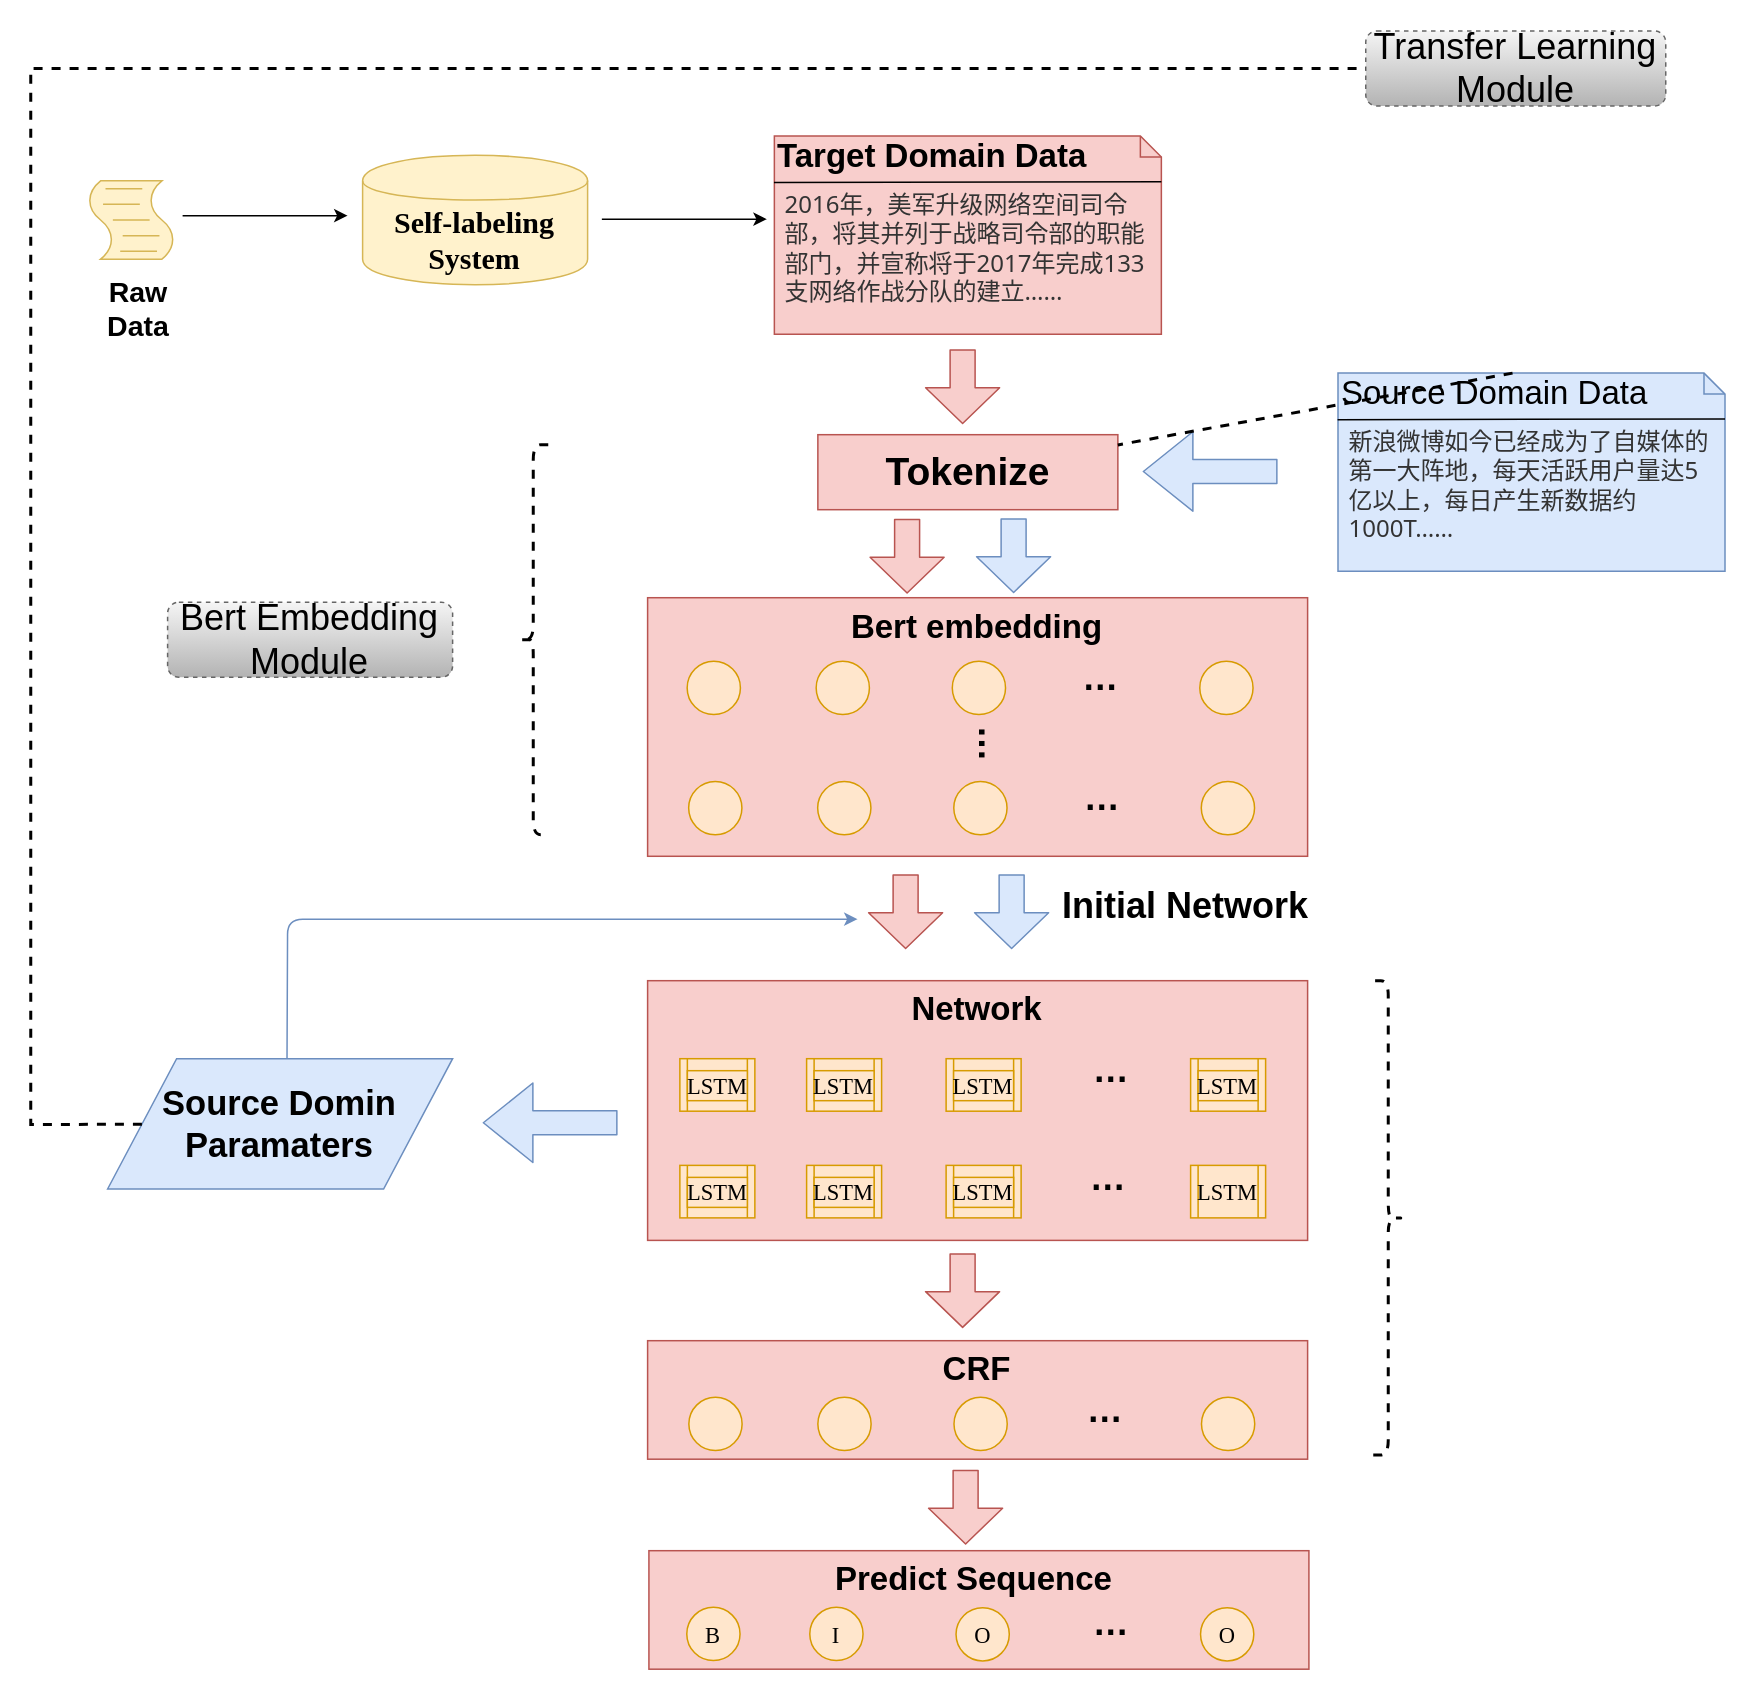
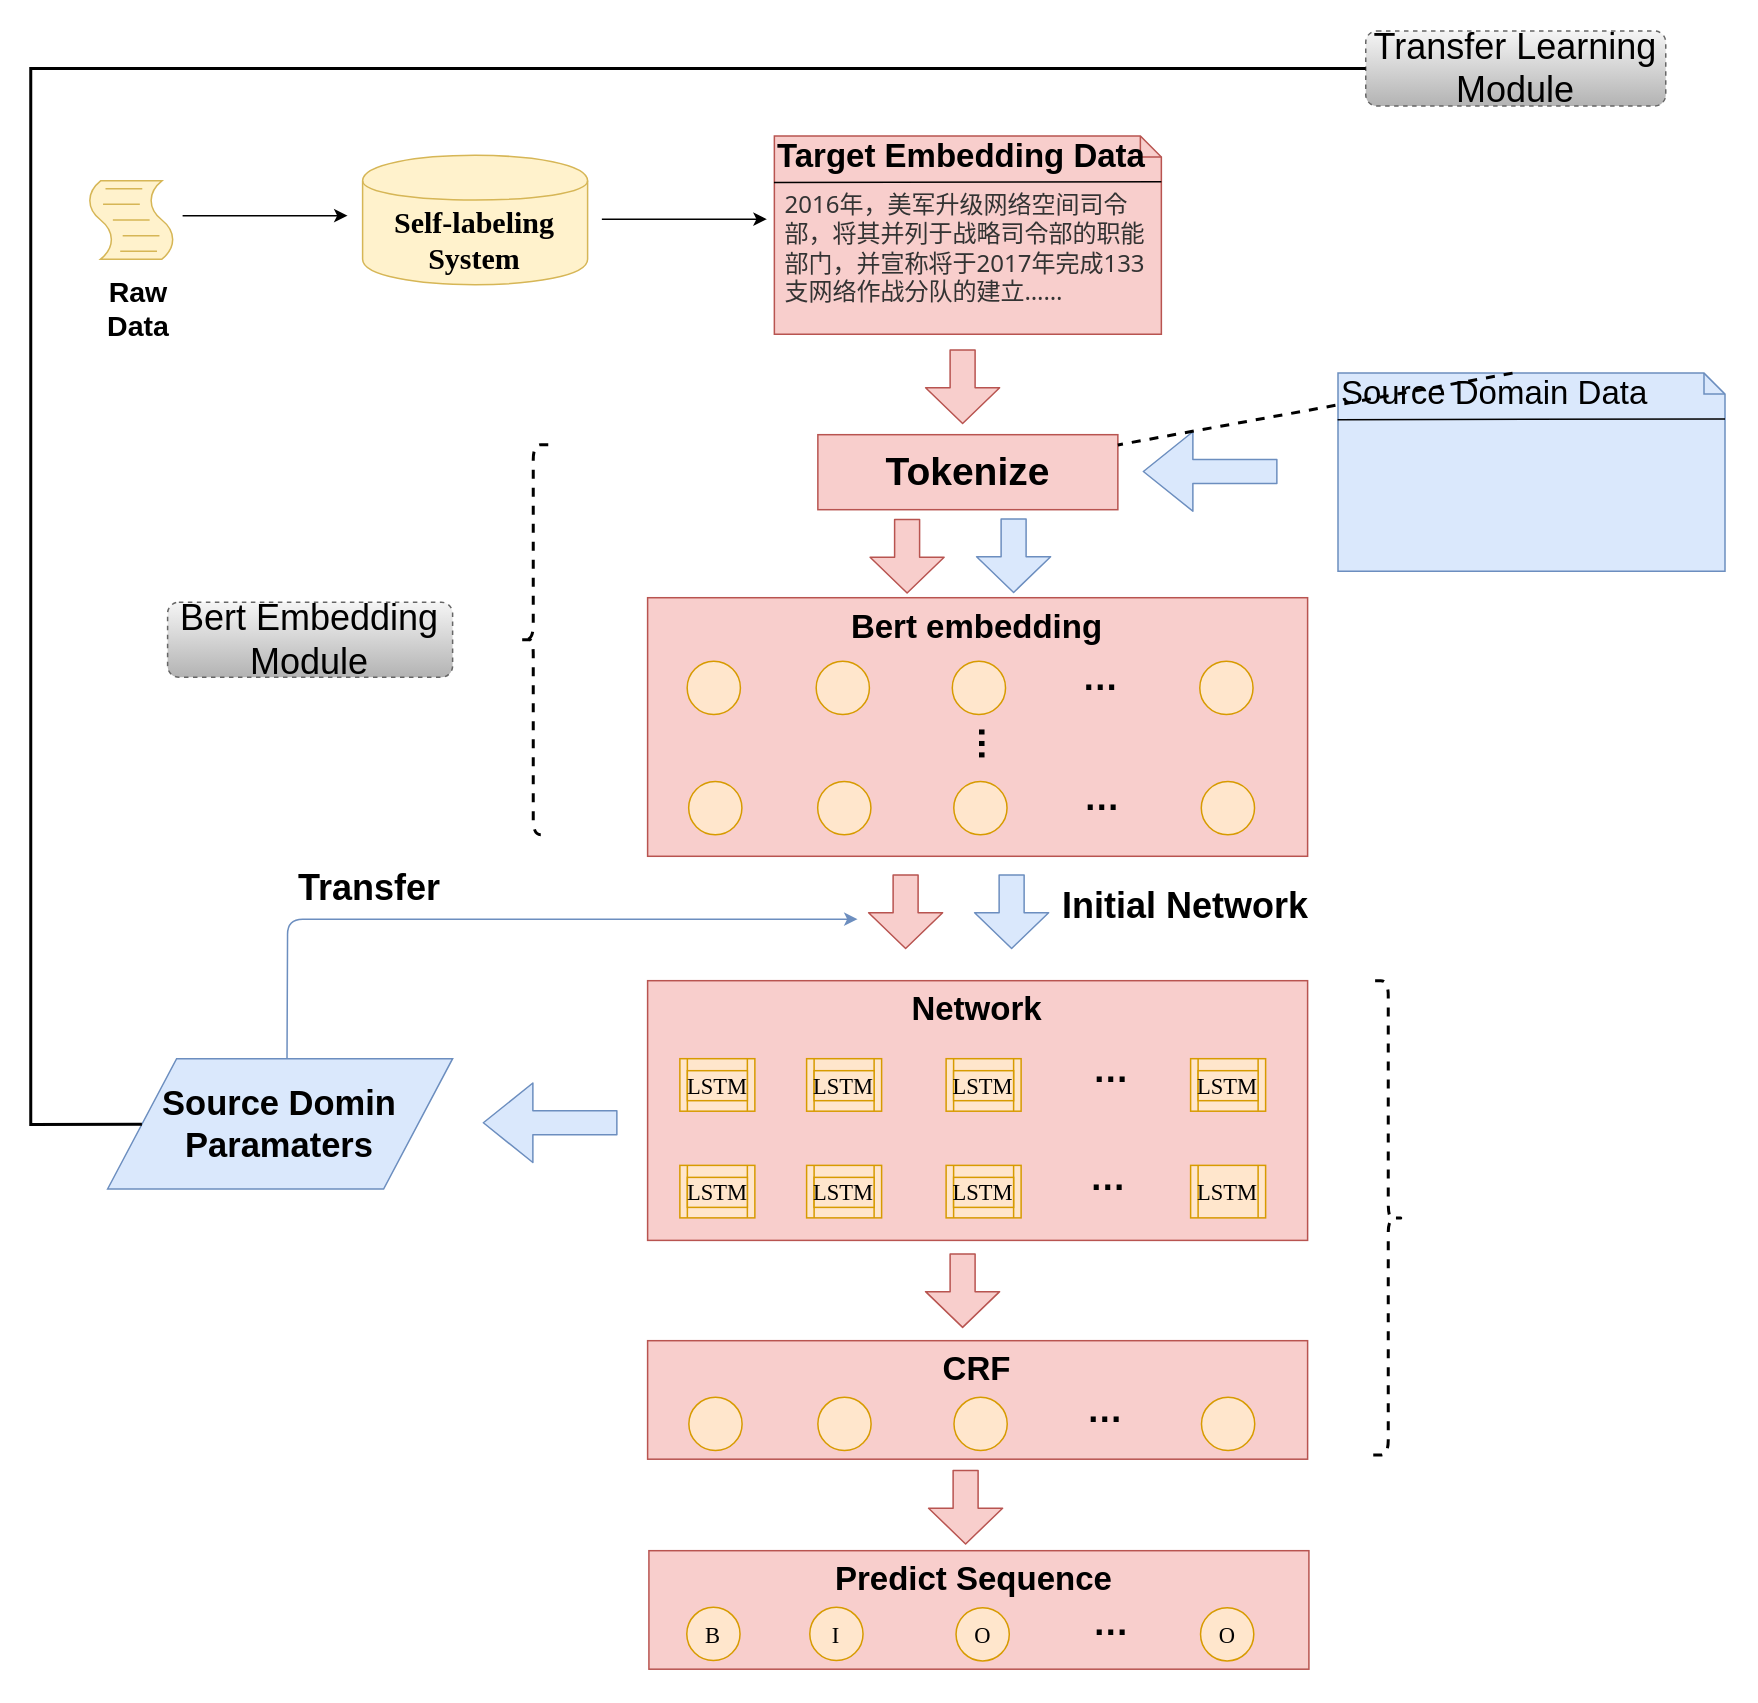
(119, 68) -> (119, 68)
(931, 157) -> (959, 157)
(1534, 485) -> none
none -> (370, 889)
